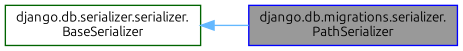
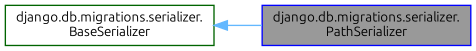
(103, 25) -> (110, 25)
